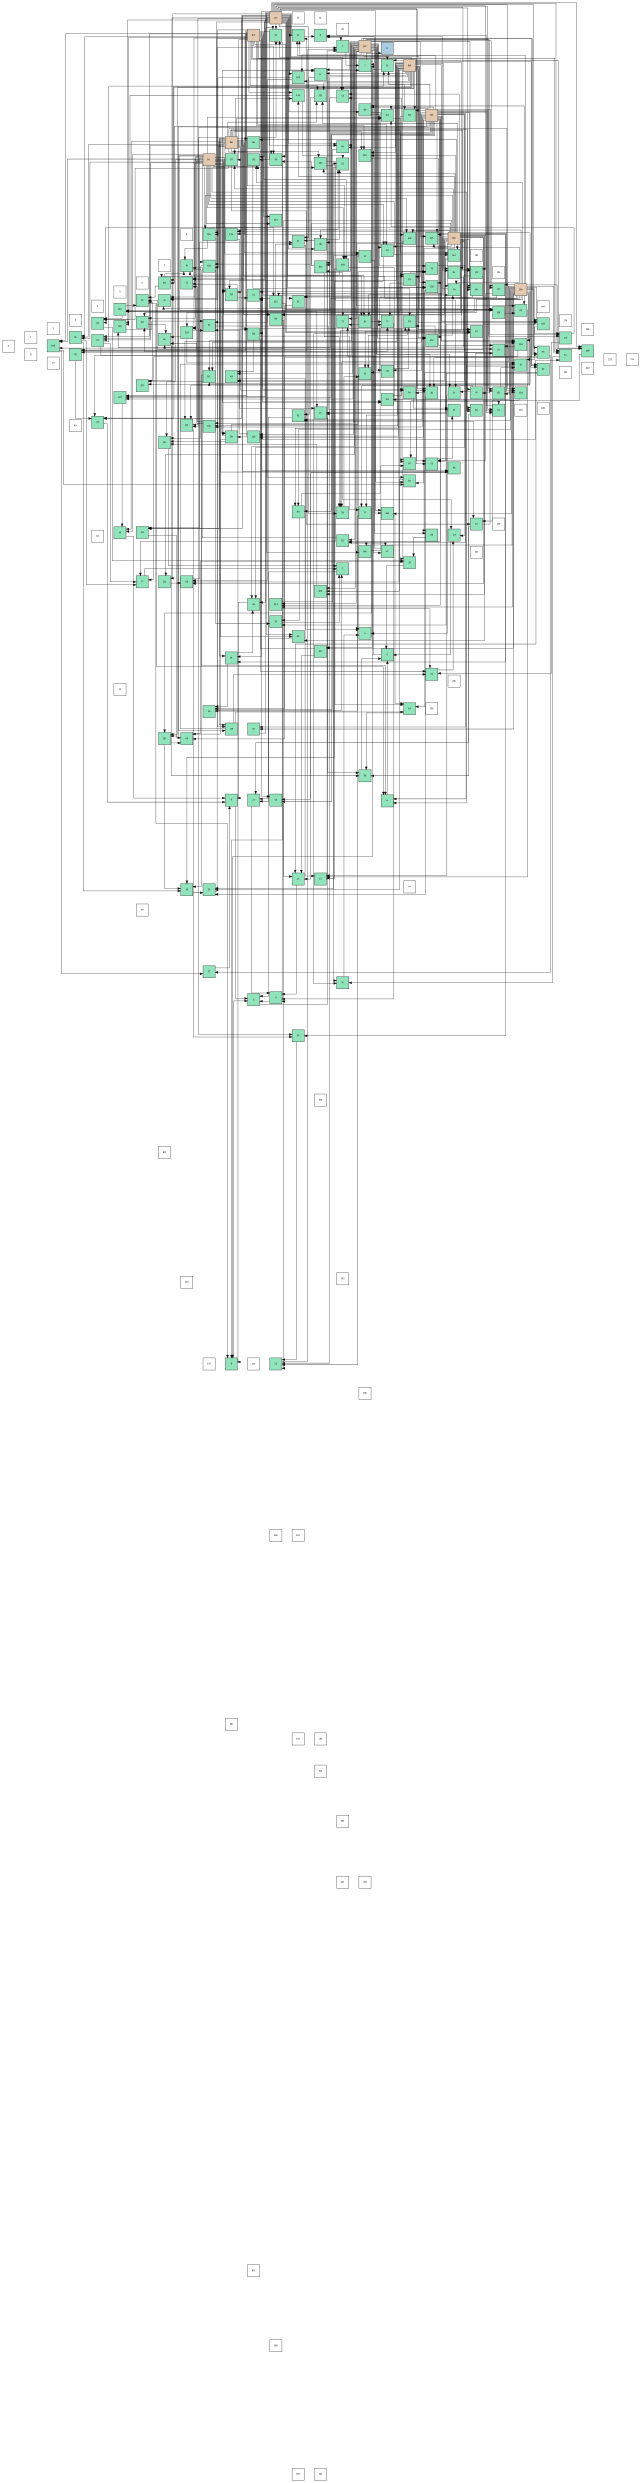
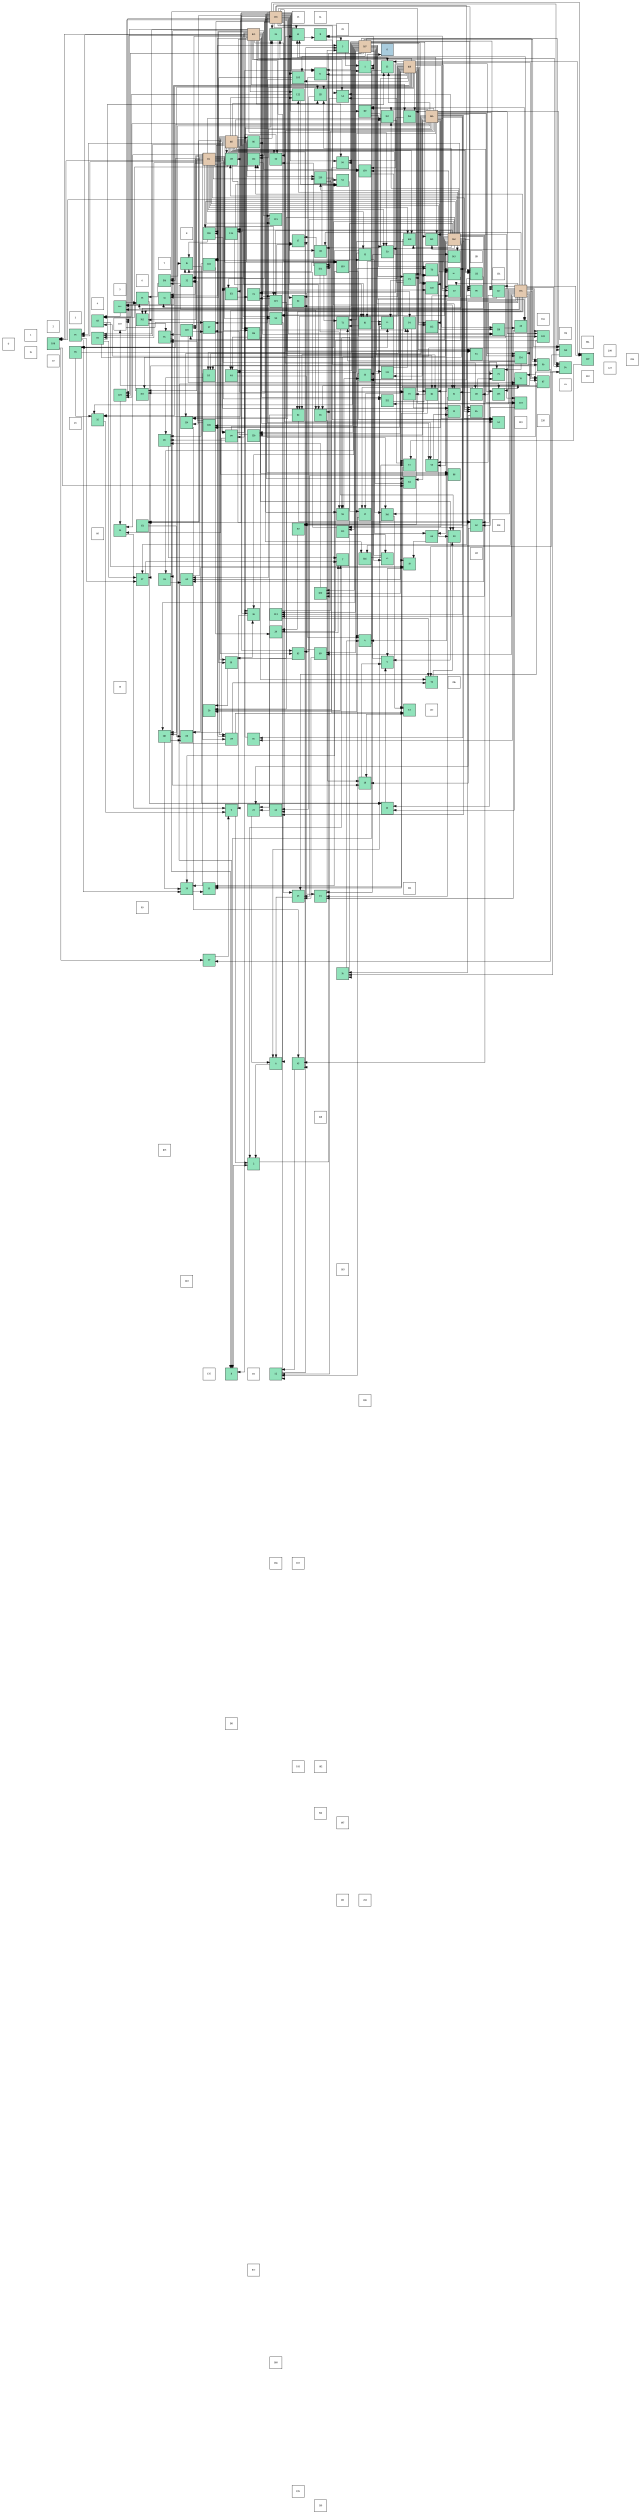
(476, 36) -> (332, 306)
none -> (263, 165)
(320, 201) -> (317, 204)
(131, 289) -> (221, 392)
(120, 326) -> (120, 324)
(434, 326) -> none
none -> (610, 351)
(490, 426) -> (489, 431)
(285, 466) -> none
none -> (267, 502)
